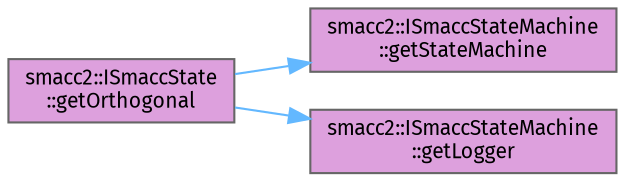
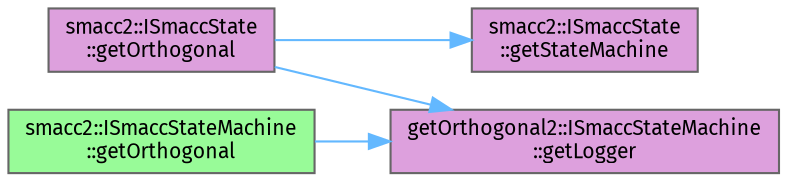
(463, 40) -> (585, 40)
none -> (162, 141)
(463, 141) -> (585, 141)
